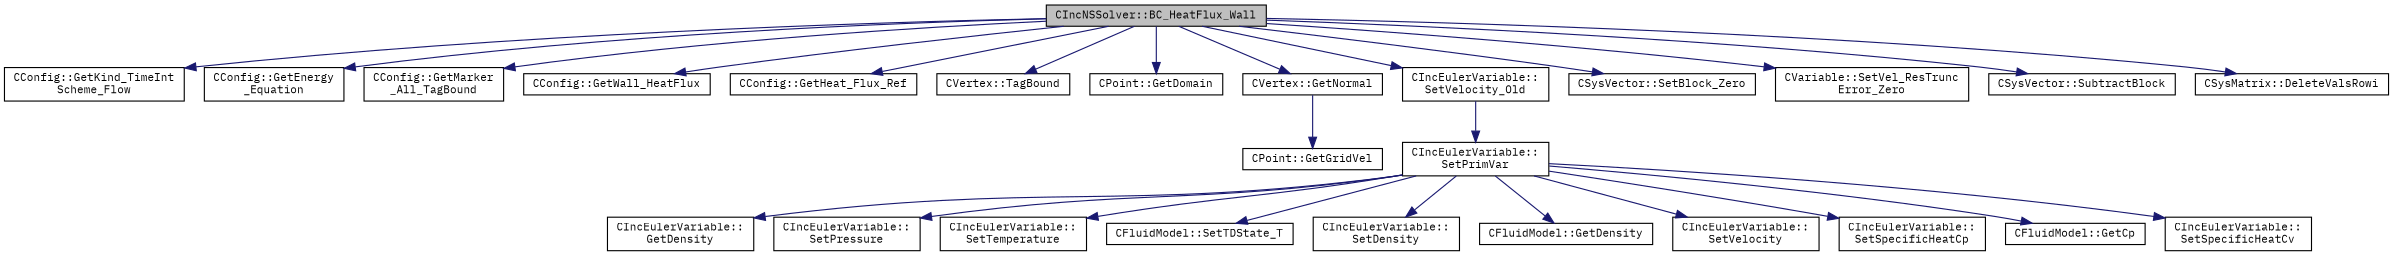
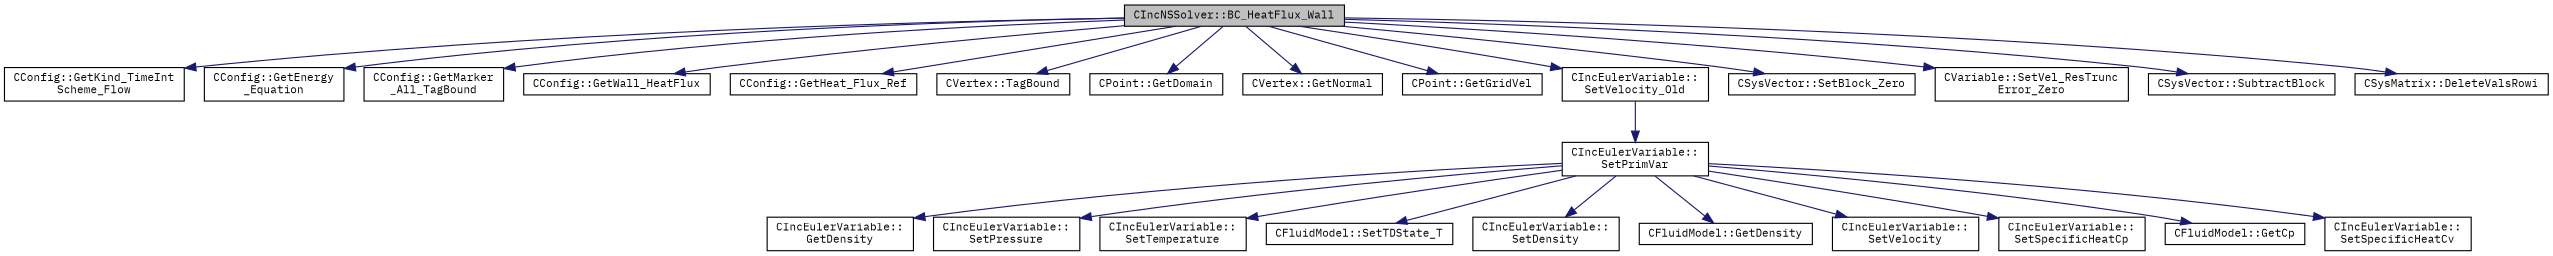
(1313, 116) -> (1348, 48)
